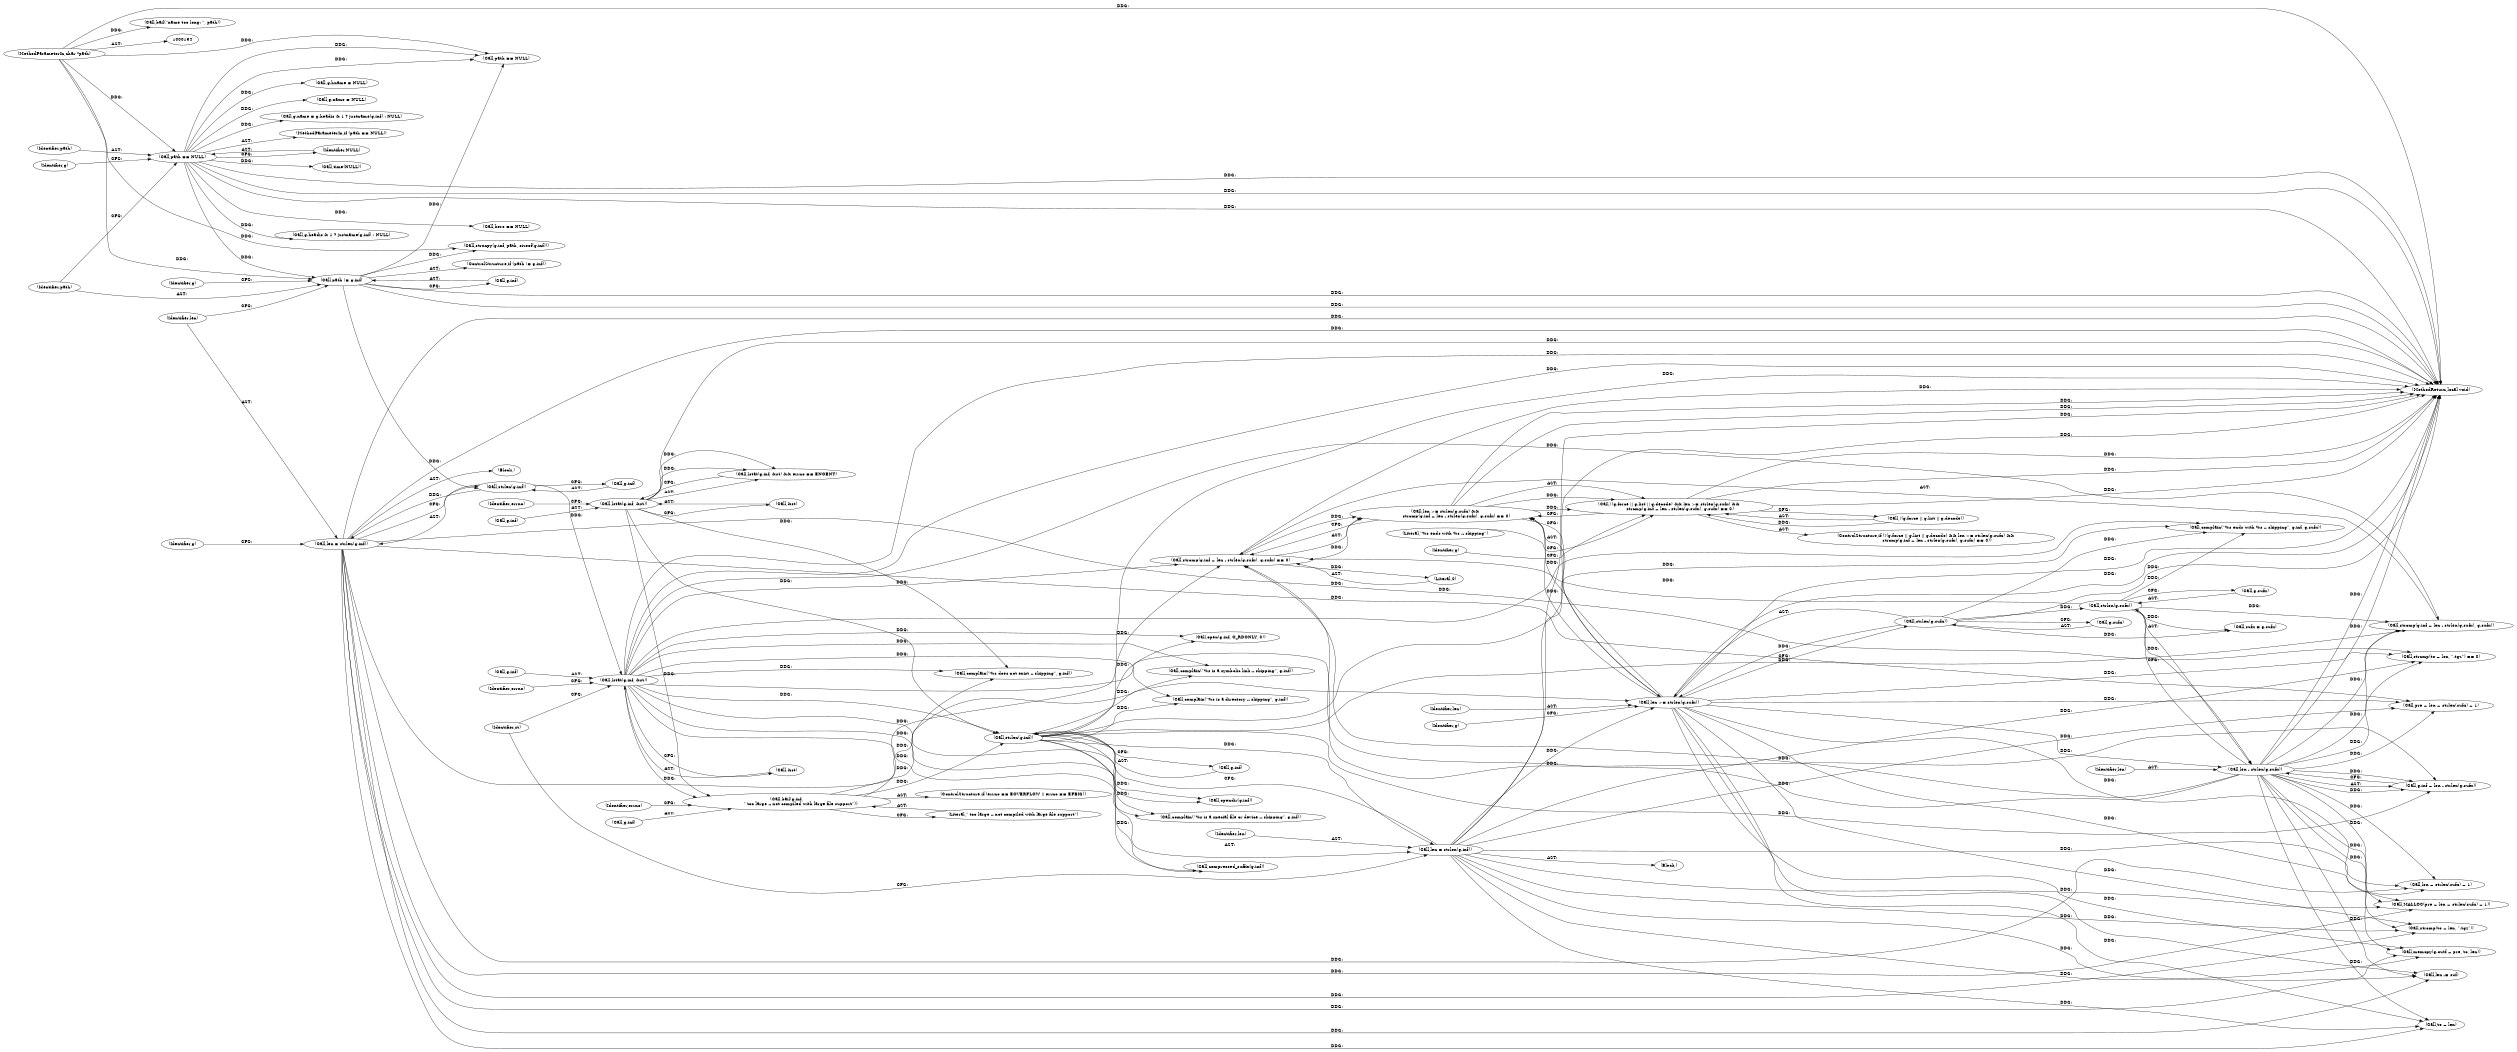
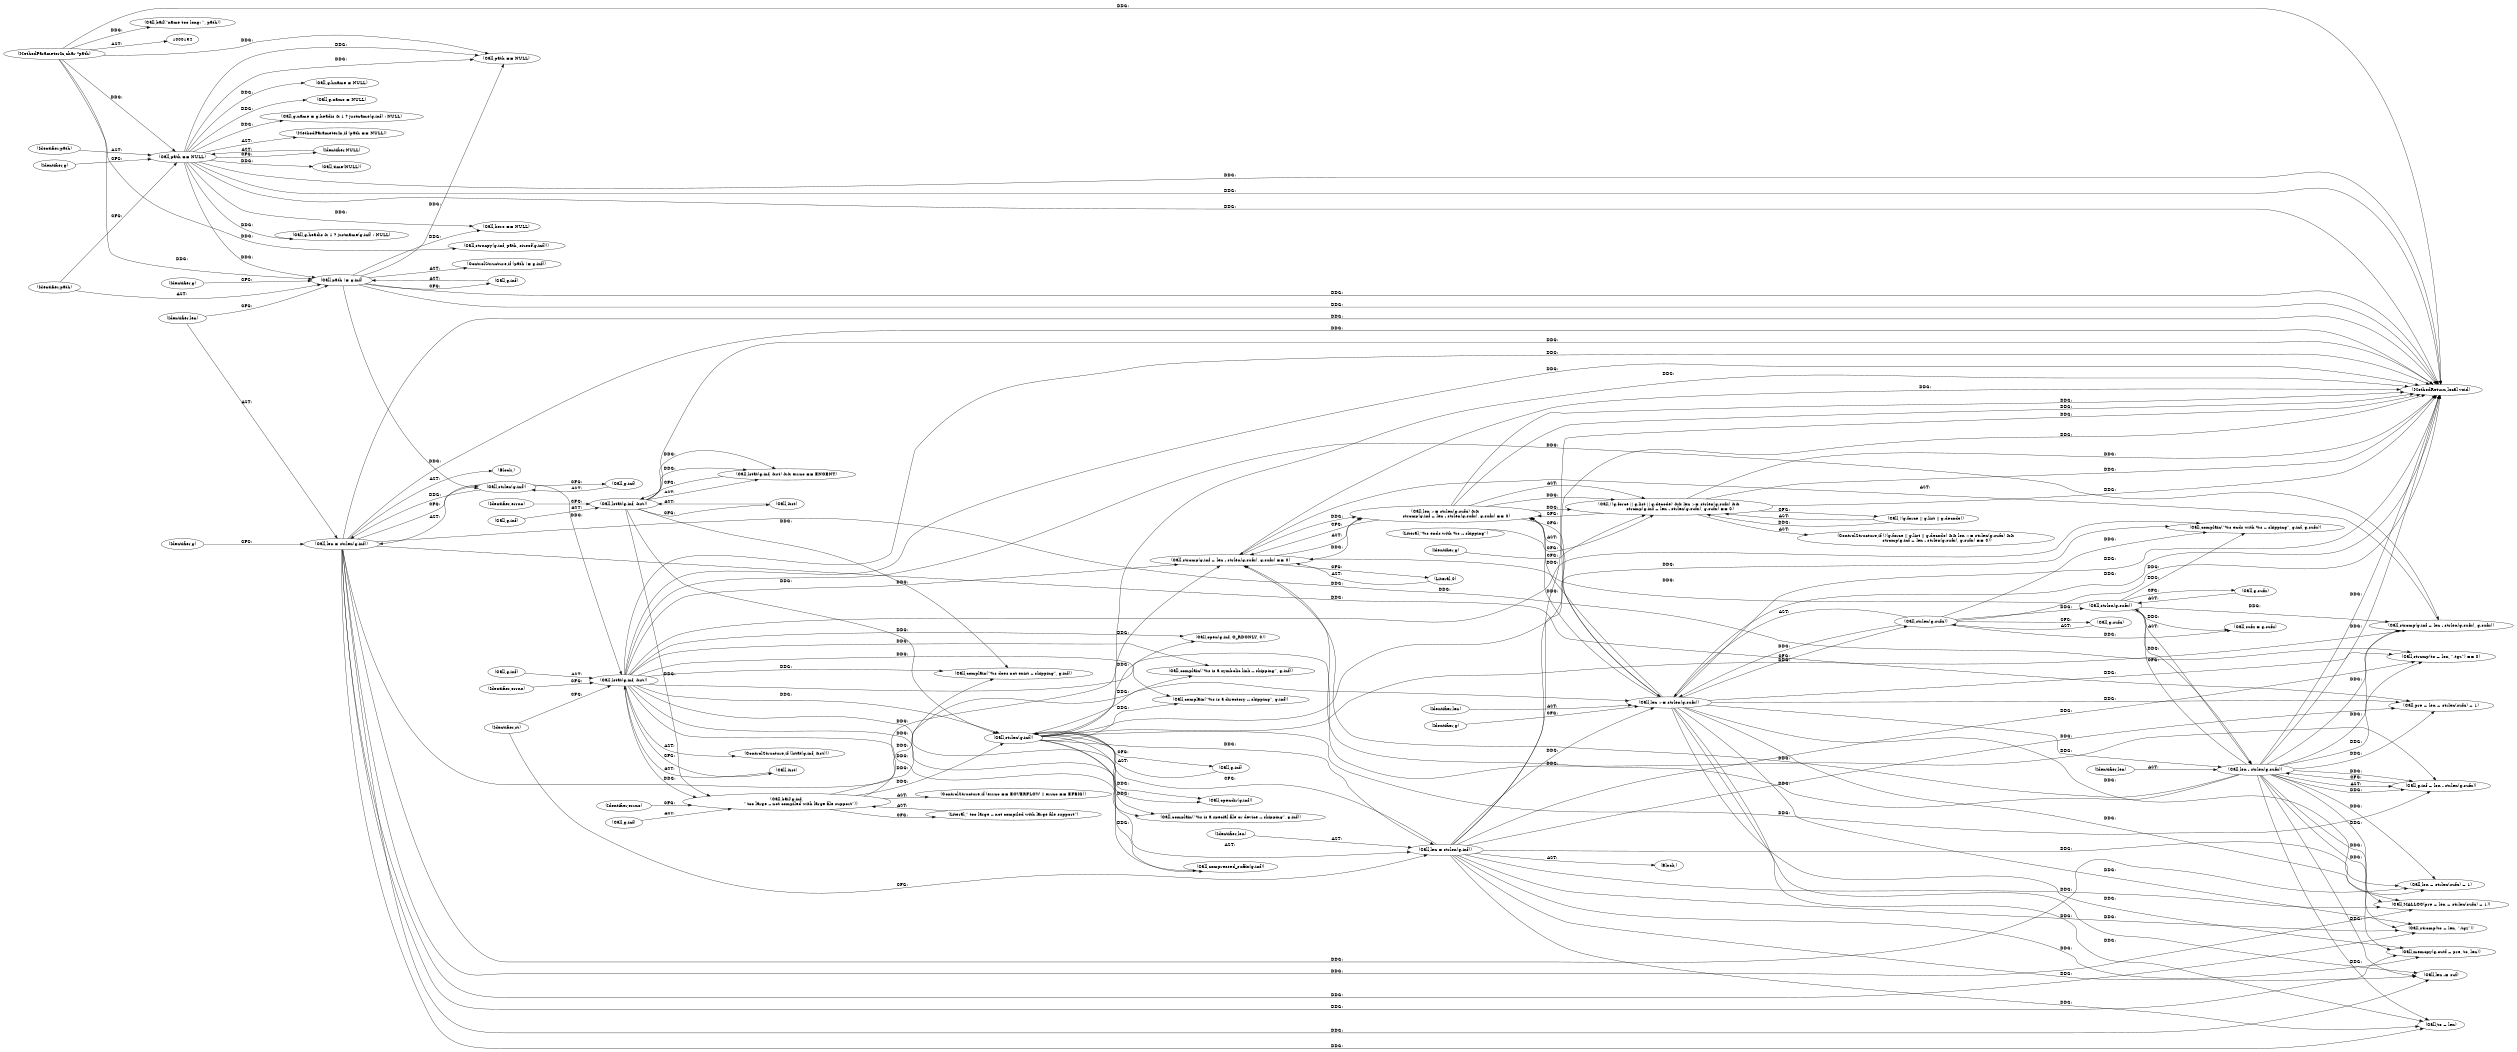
(416, 263) -> (404, 253)
(1338, 567) -> (1338, 567)
none -> (787, 754)
